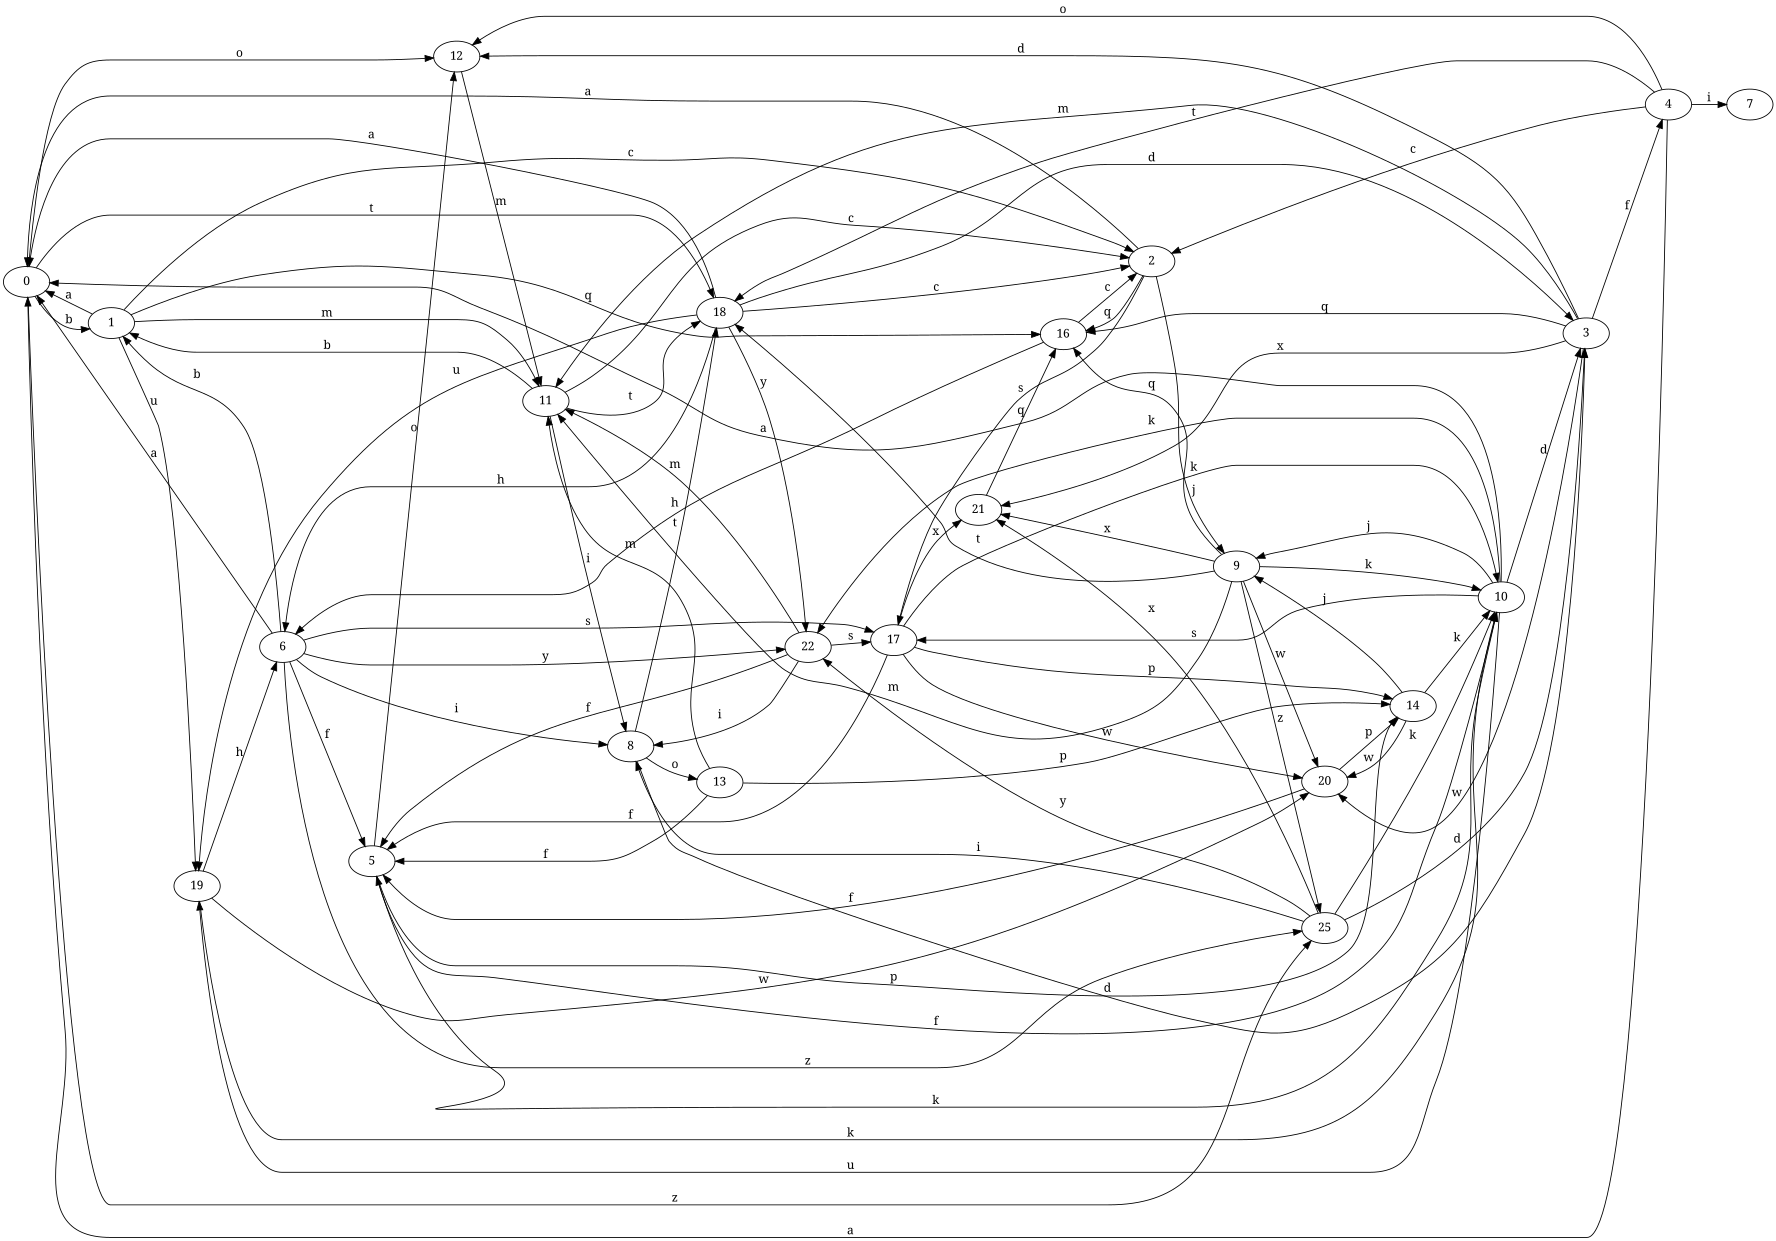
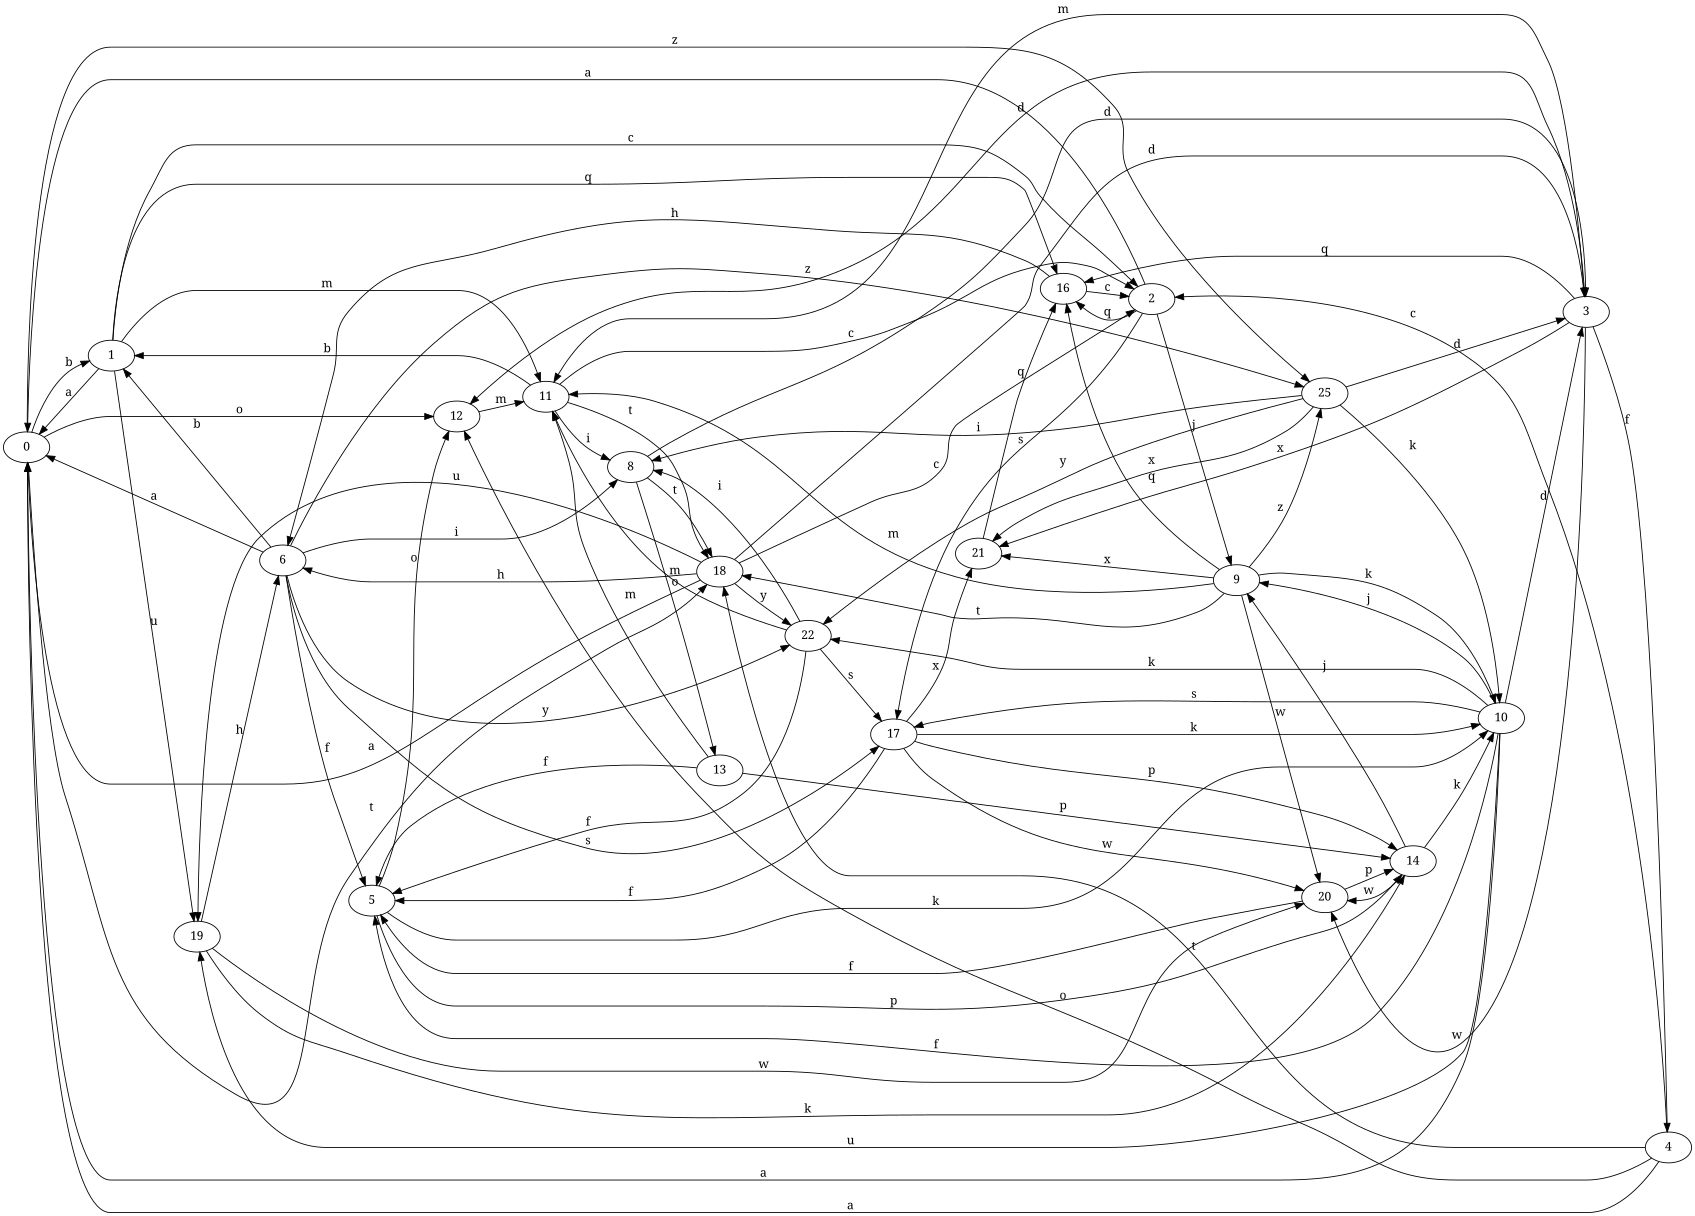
(1750, 105) -> none
(955, 1140) -> (828, 1116)
